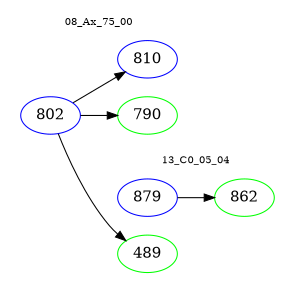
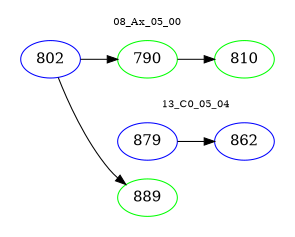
(99, 22) -> (148, 22)
(148, 59) -> (244, 59)
(95, 90) -> (191, 59)
(244, 198) -> (244, 141)
(148, 254) -> (148, 198)
